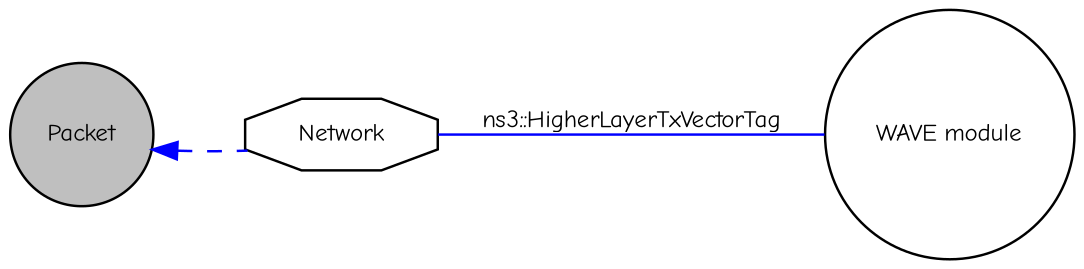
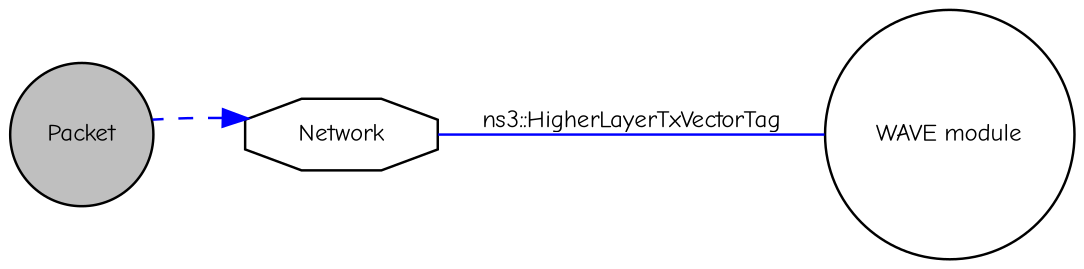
(213, 151) -> (188, 118)
